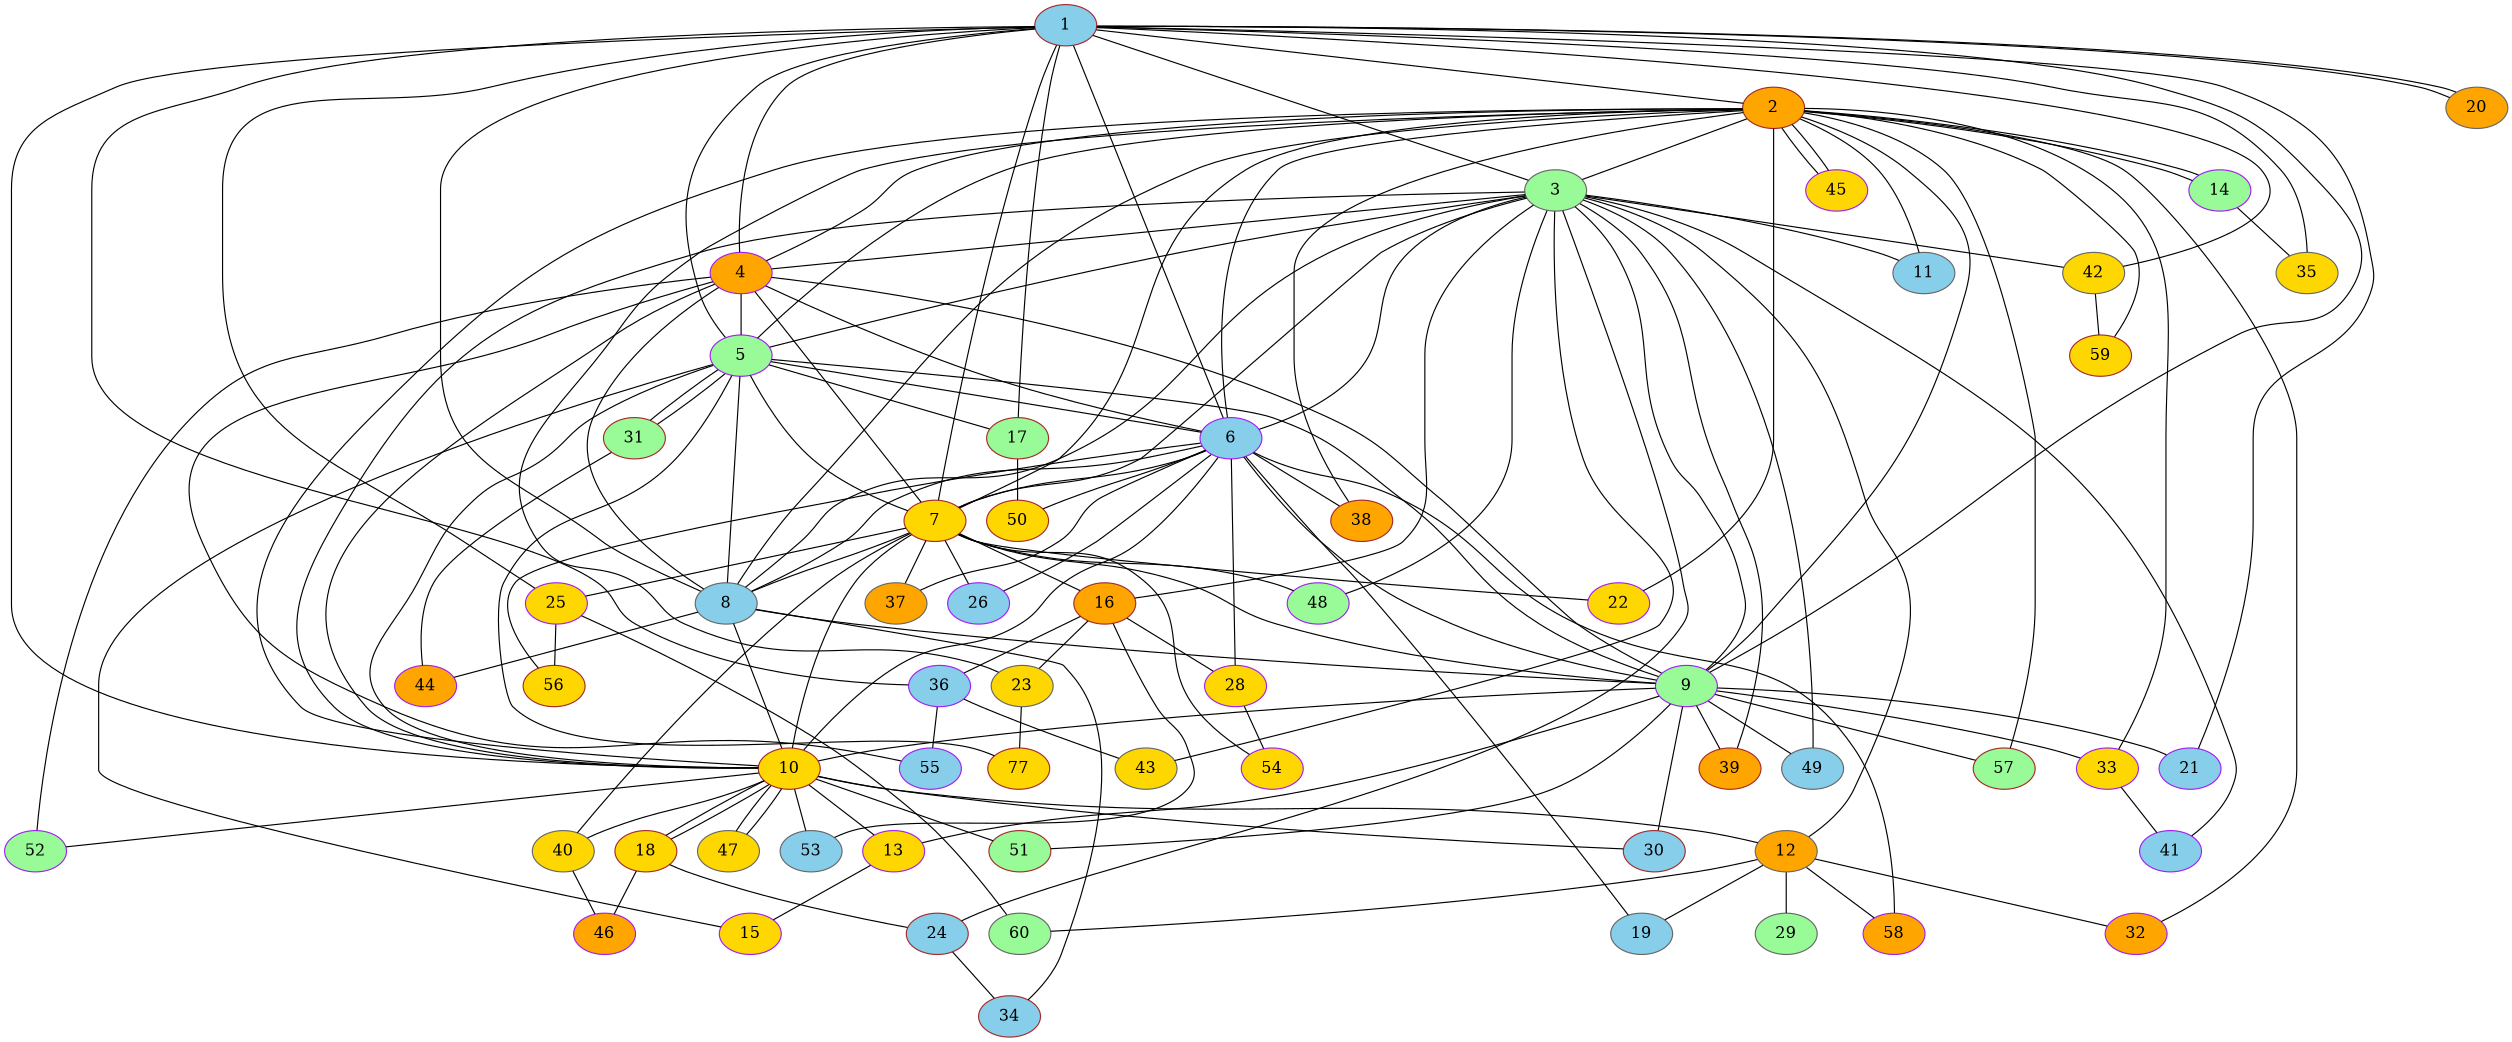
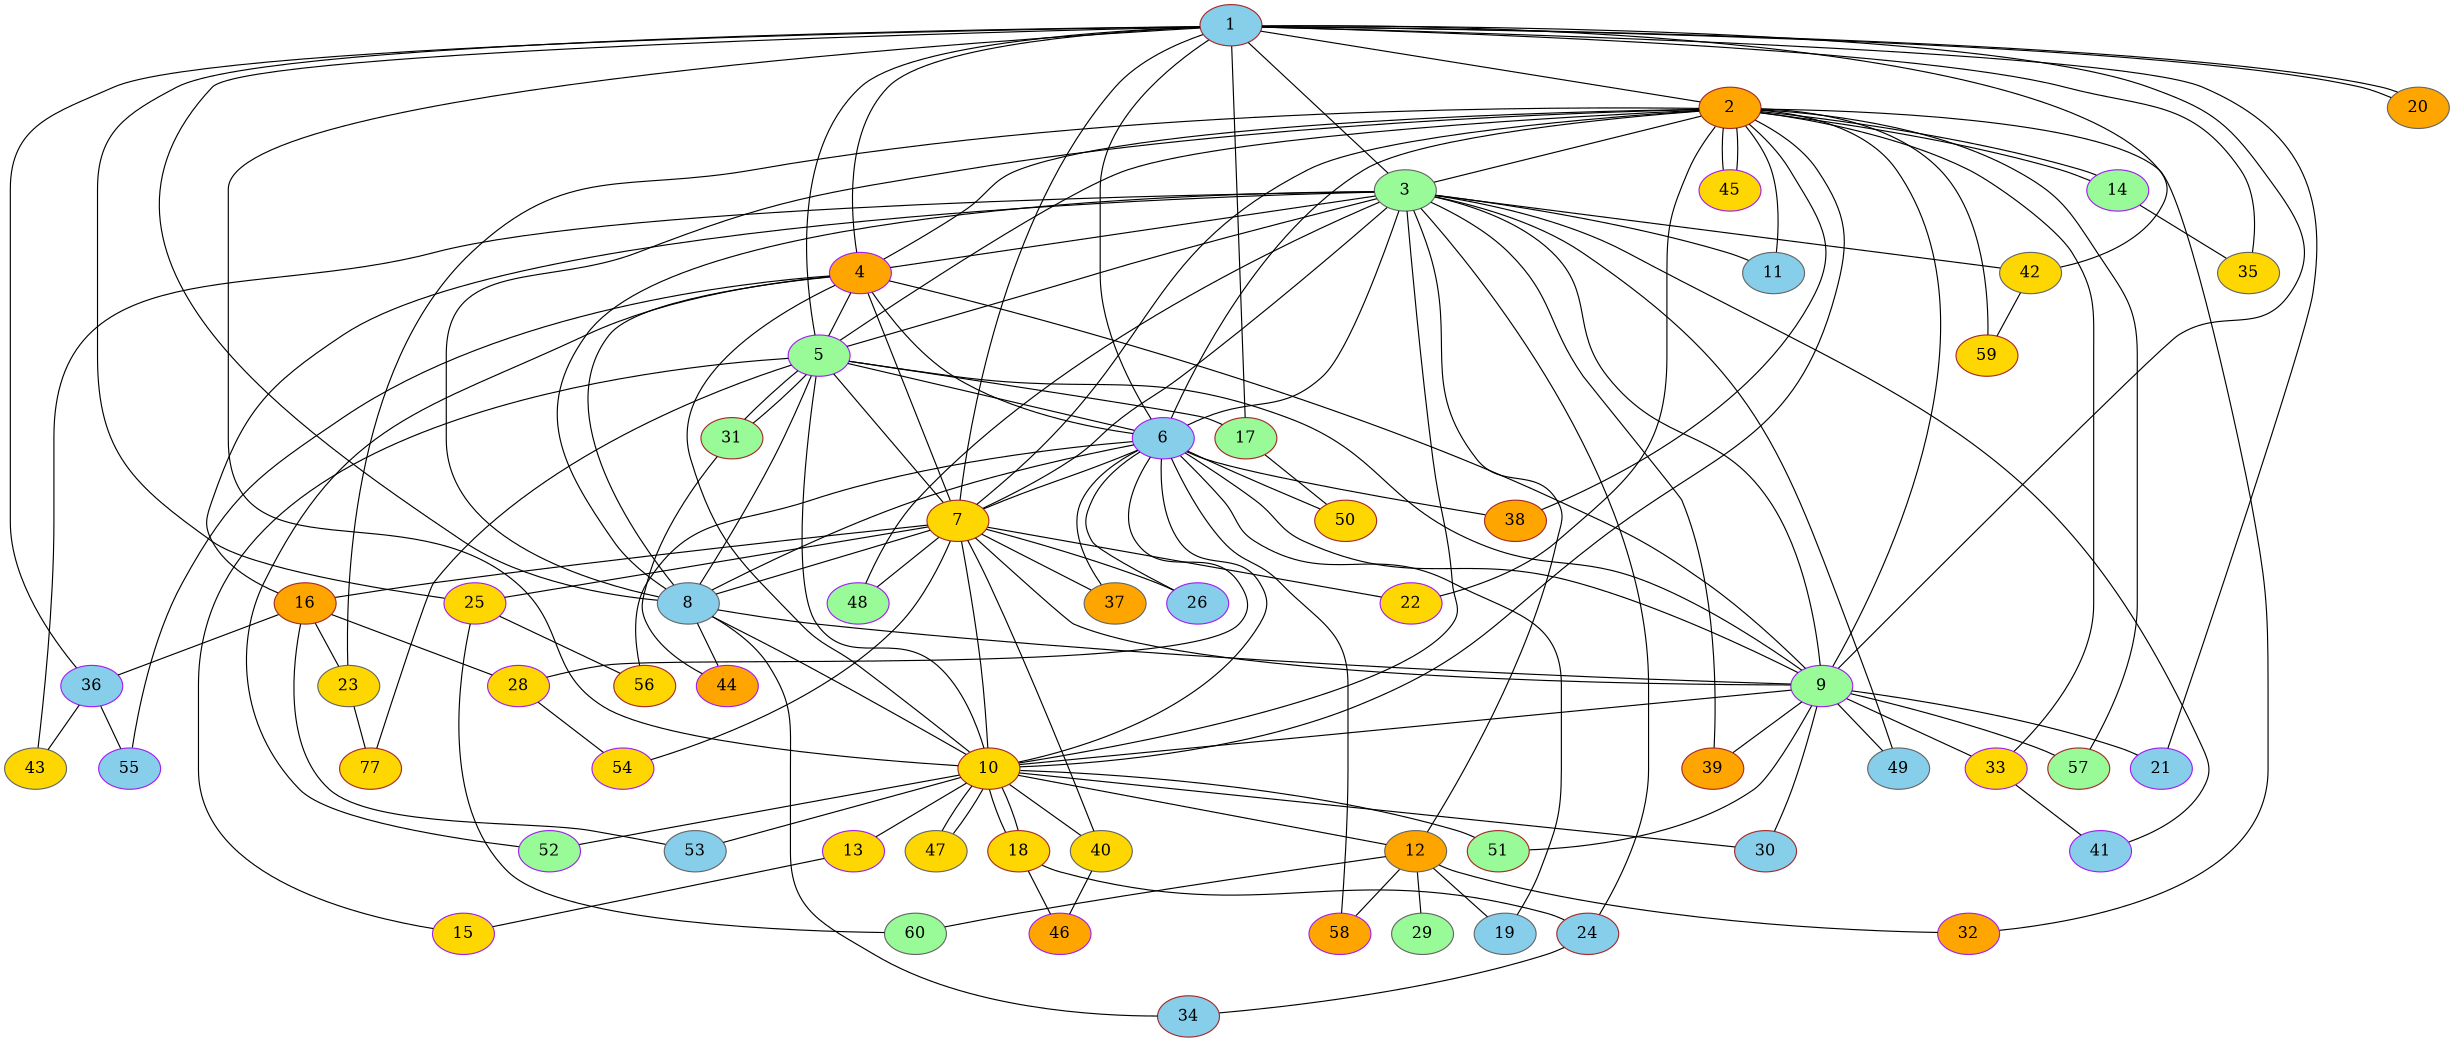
(1295, 793) -> none
